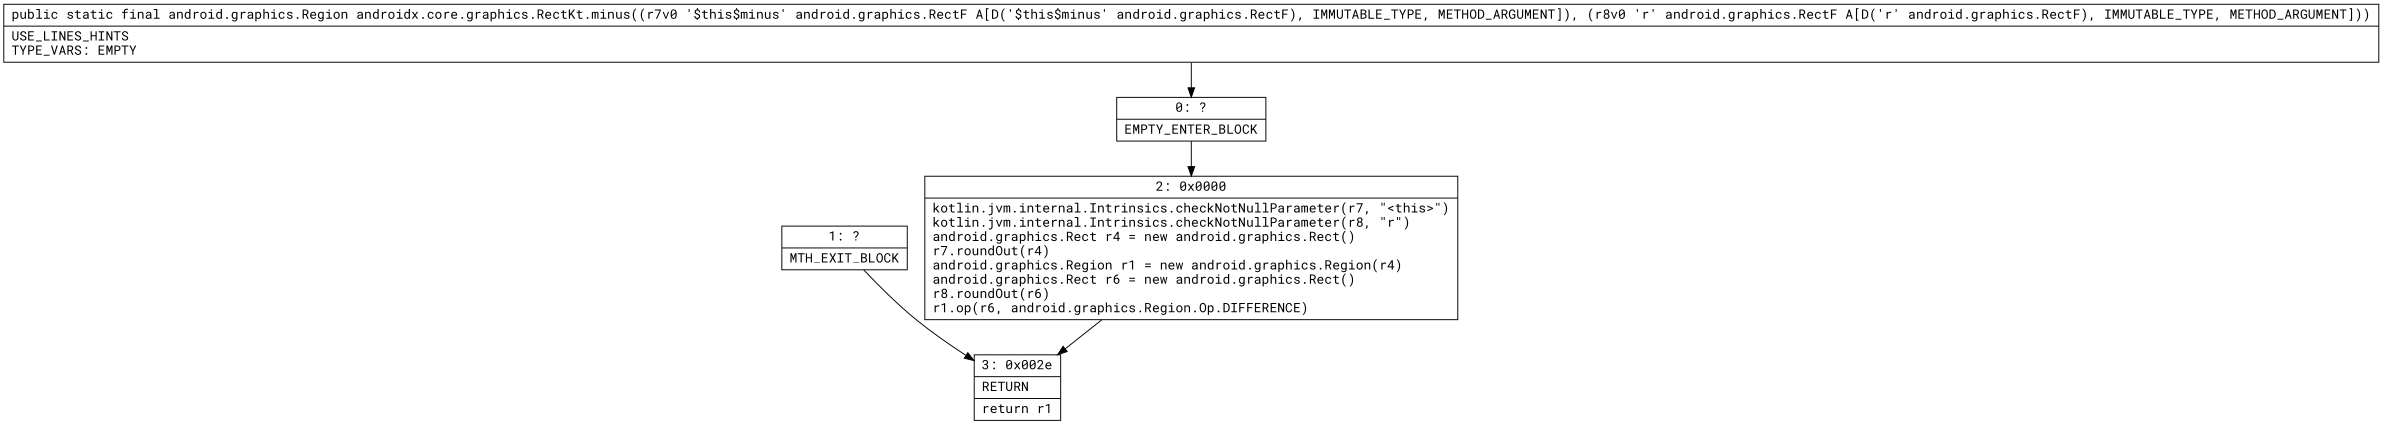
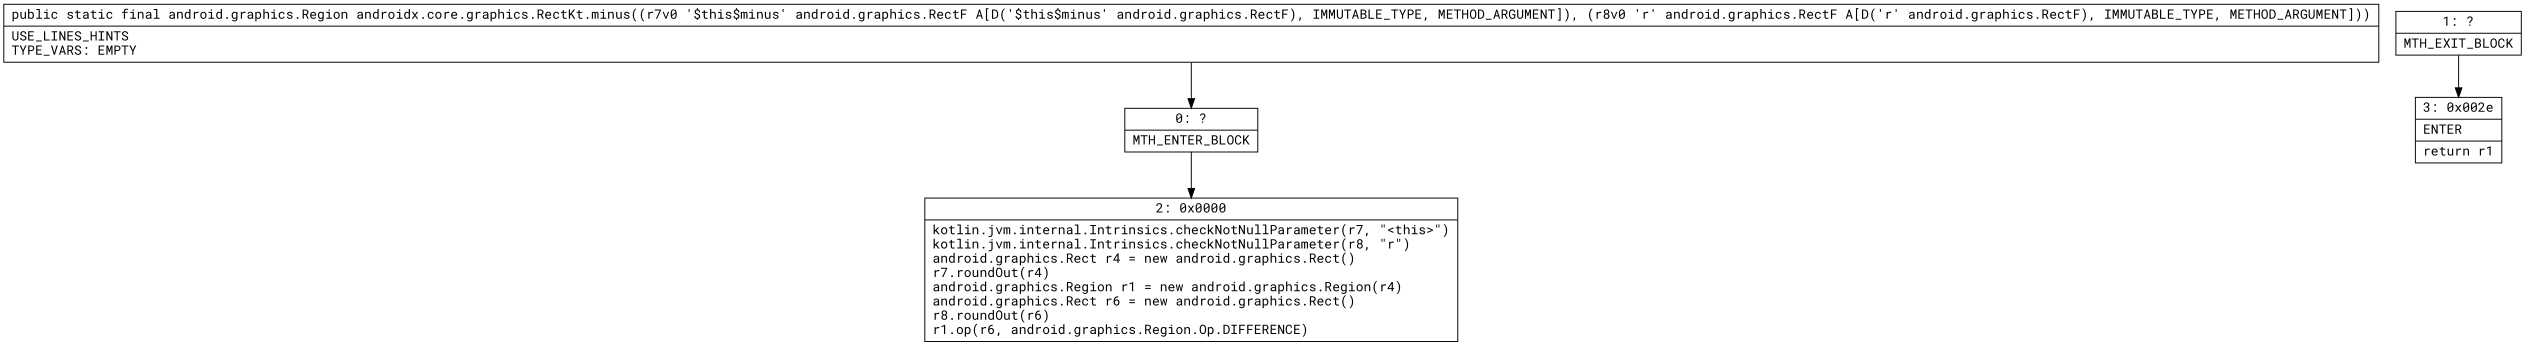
(1191, 130) -> (1191, 141)
(1084, 334) -> none
(1006, 387) -> (2443, 130)
